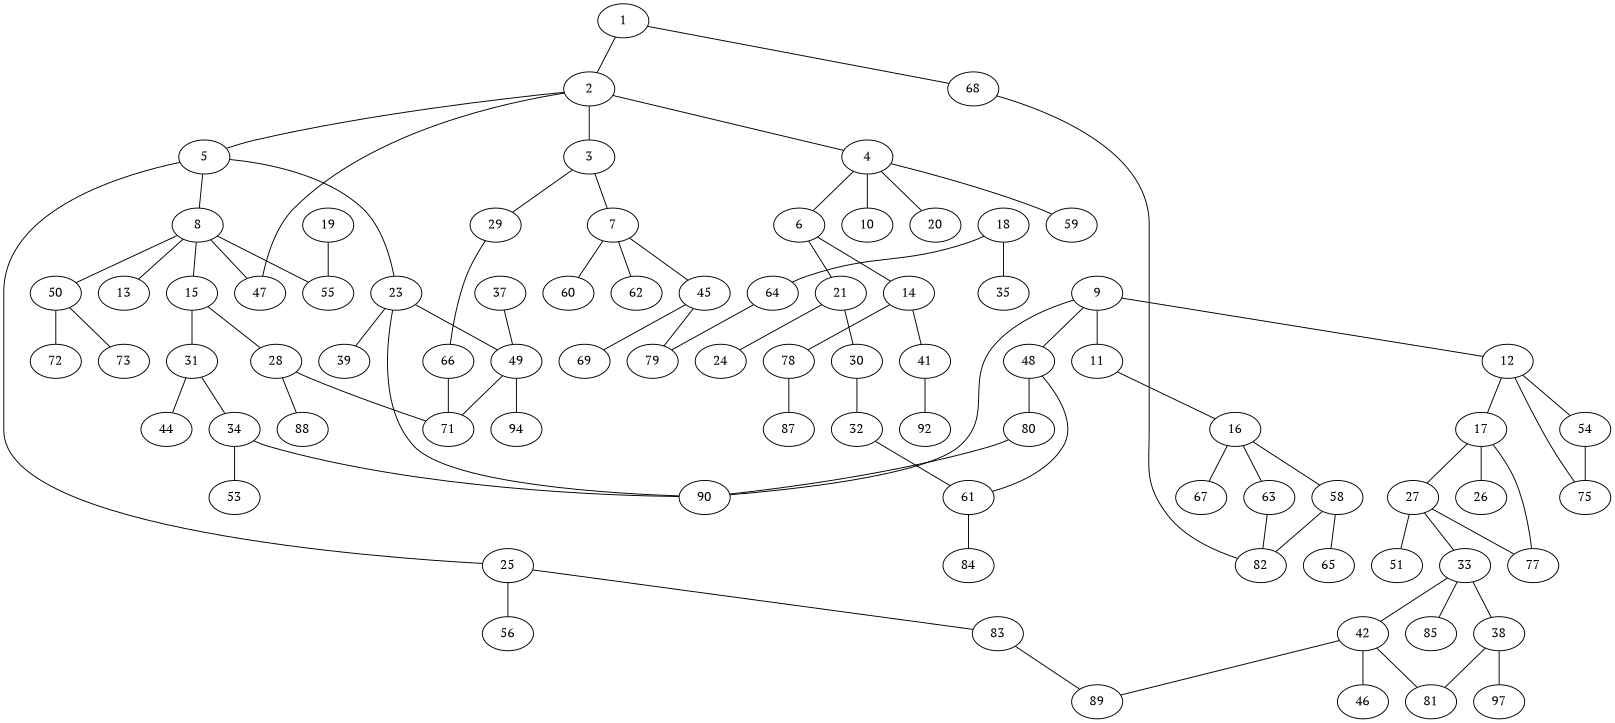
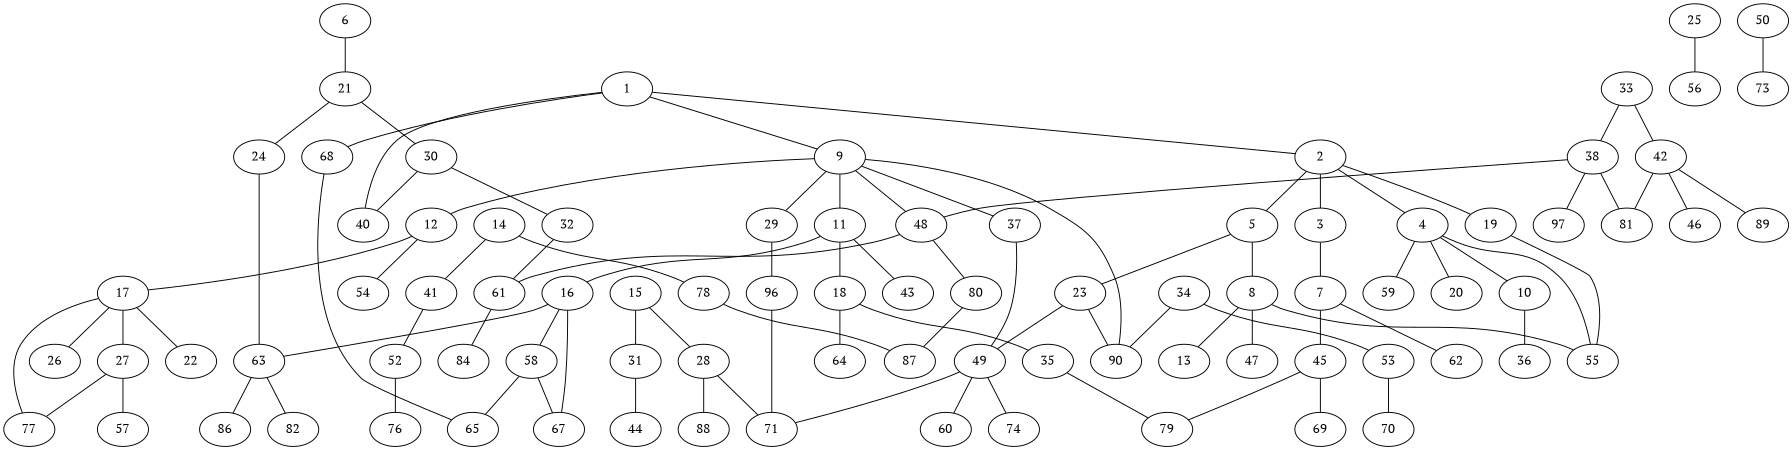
none -> (734, 123)
(386, 146) -> (1407, 189)
none -> (1255, 183)
(542, 191) -> (806, 191)
(833, 191) -> (1539, 262)
none -> (927, 191)
none -> (363, 225)
(852, 258) -> none
(126, 259) -> none
(195, 259) -> none
none -> (259, 259)
(591, 259) -> (963, 395)
none -> (840, 259)
(1149, 292) -> (331, 330)
none -> (908, 293)
(713, 327) -> (1108, 395)
(56, 361) -> none
none -> (191, 361)
(344, 361) -> none
(448, 361) -> (772, 293)
none -> (1525, 361)
(213, 395) -> none
none -> (225, 429)
none -> (395, 429)
(516, 429) -> (1014, 429)
(925, 429) -> (395, 361)
none -> (1388, 429)
(871, 474) -> (938, 332)
(49, 483) -> none
(1585, 498) -> none
(1299, 532) -> (545, 395)
(1439, 532) -> none
(1397, 566) -> (123, 429)
(998, 634) -> none
(1431, 634) -> none
